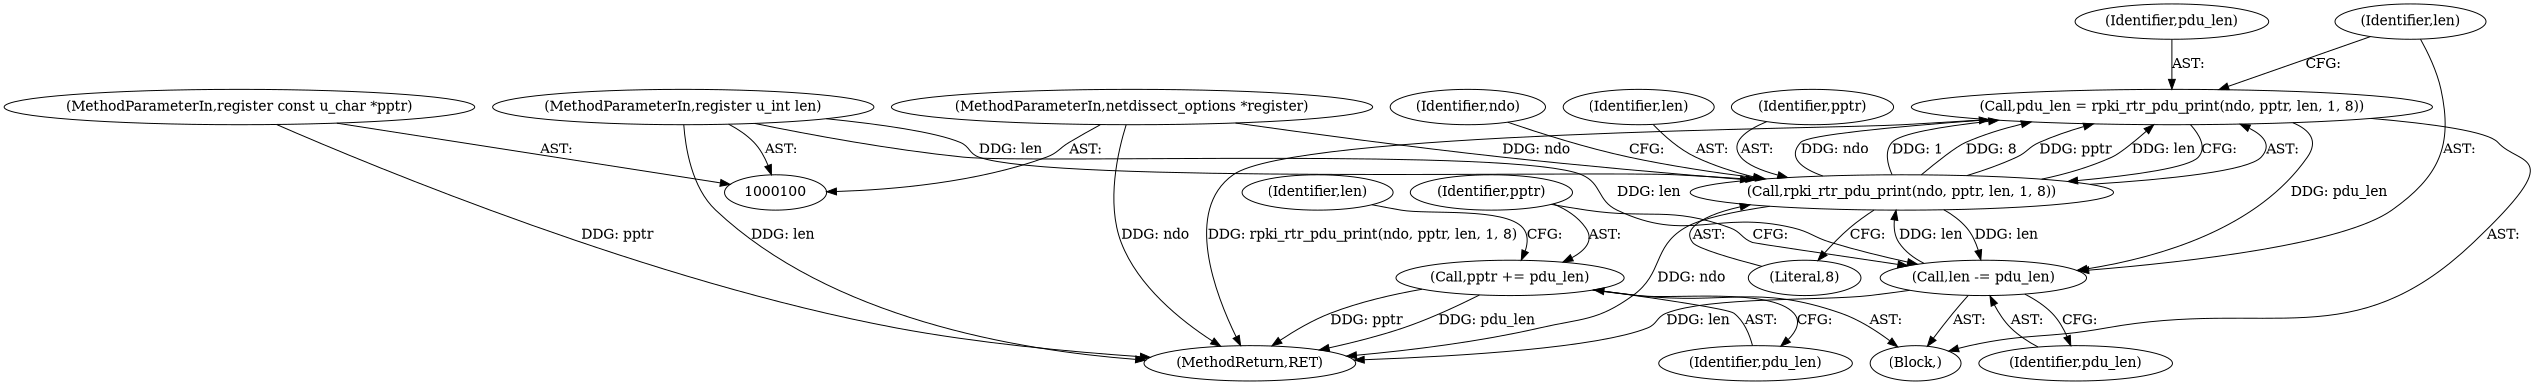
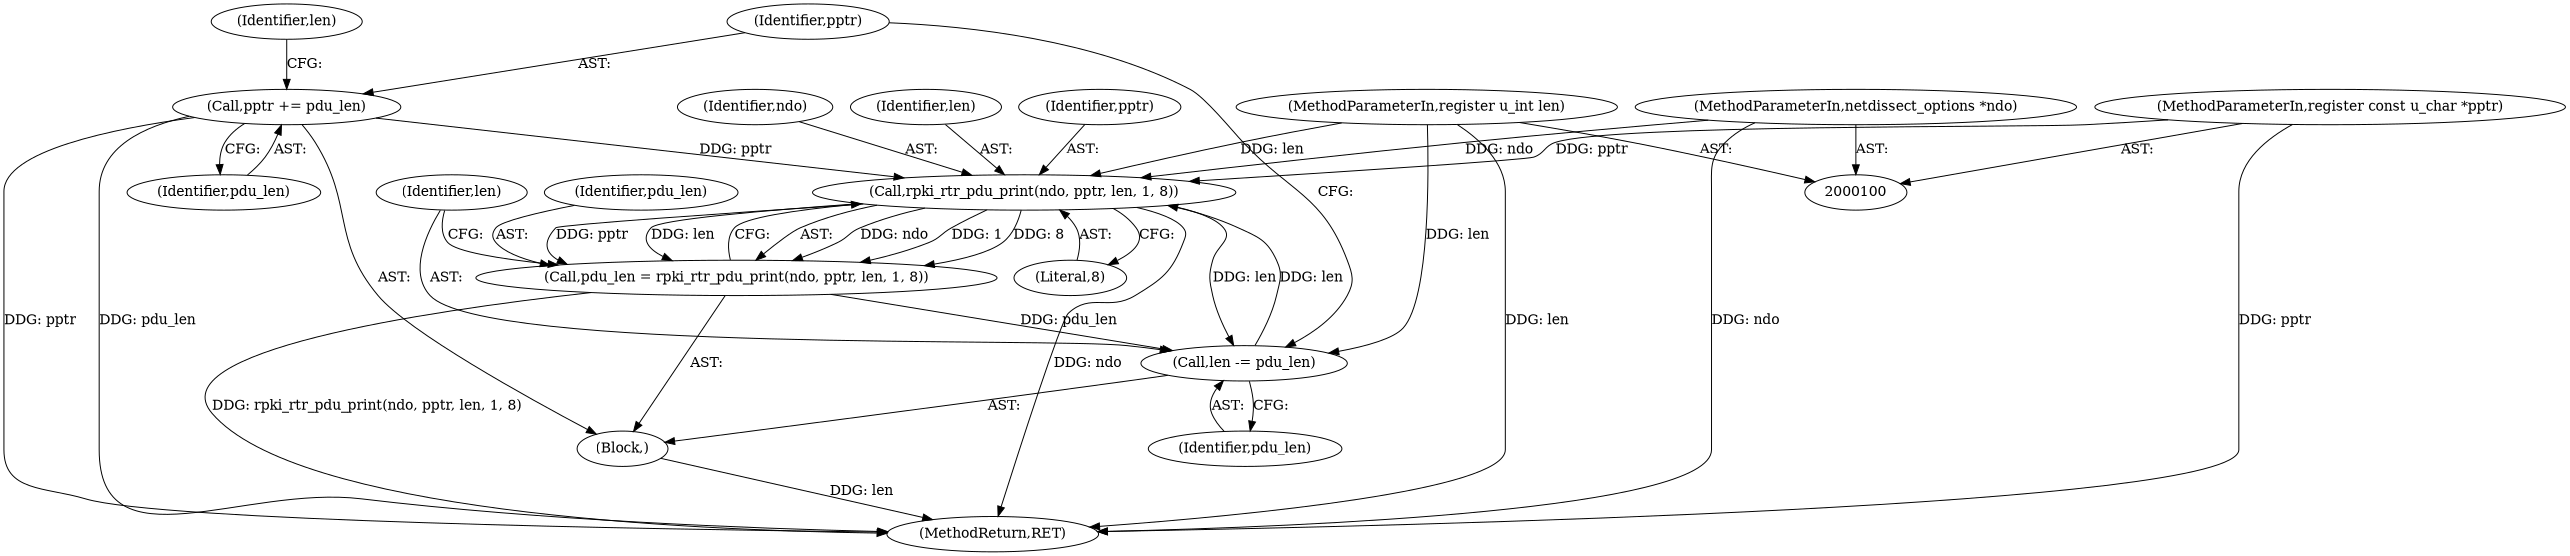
(1132, 107) -> (1856, 107)
none -> (1681, 131)
none -> (635, 147)
(1649, 150) -> (924, 150)
(776, 192) -> (1856, 192)
(1640, 330) -> (792, 488)
